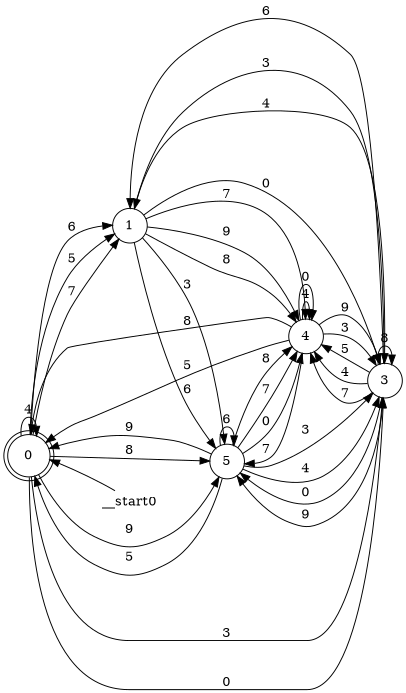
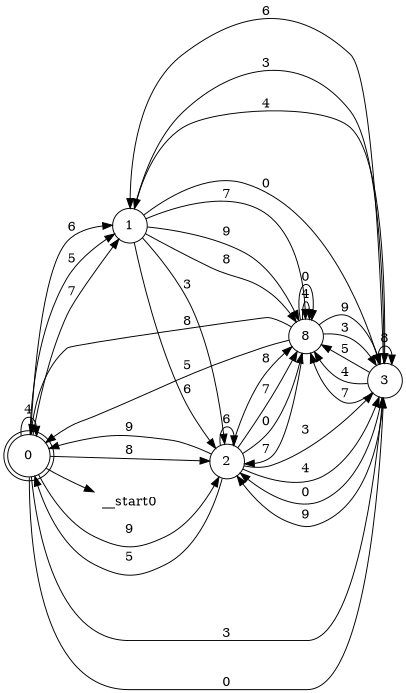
(306, 336) -> (306, 336)
(227, 462) -> (227, 462)
(87, 476) -> (65, 479)
